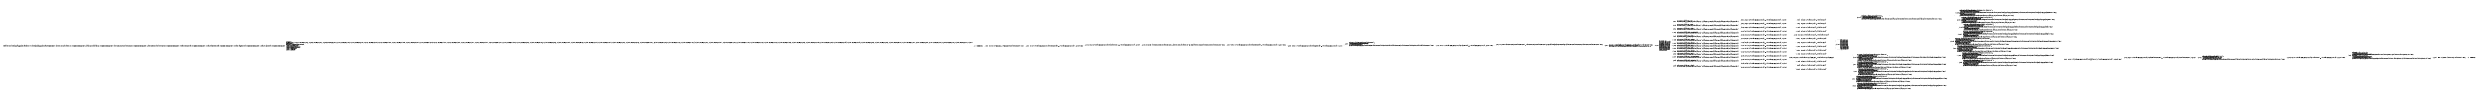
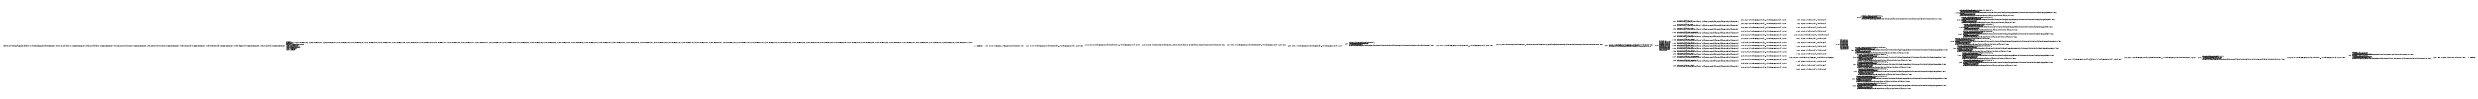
none -> (1899, 50)
